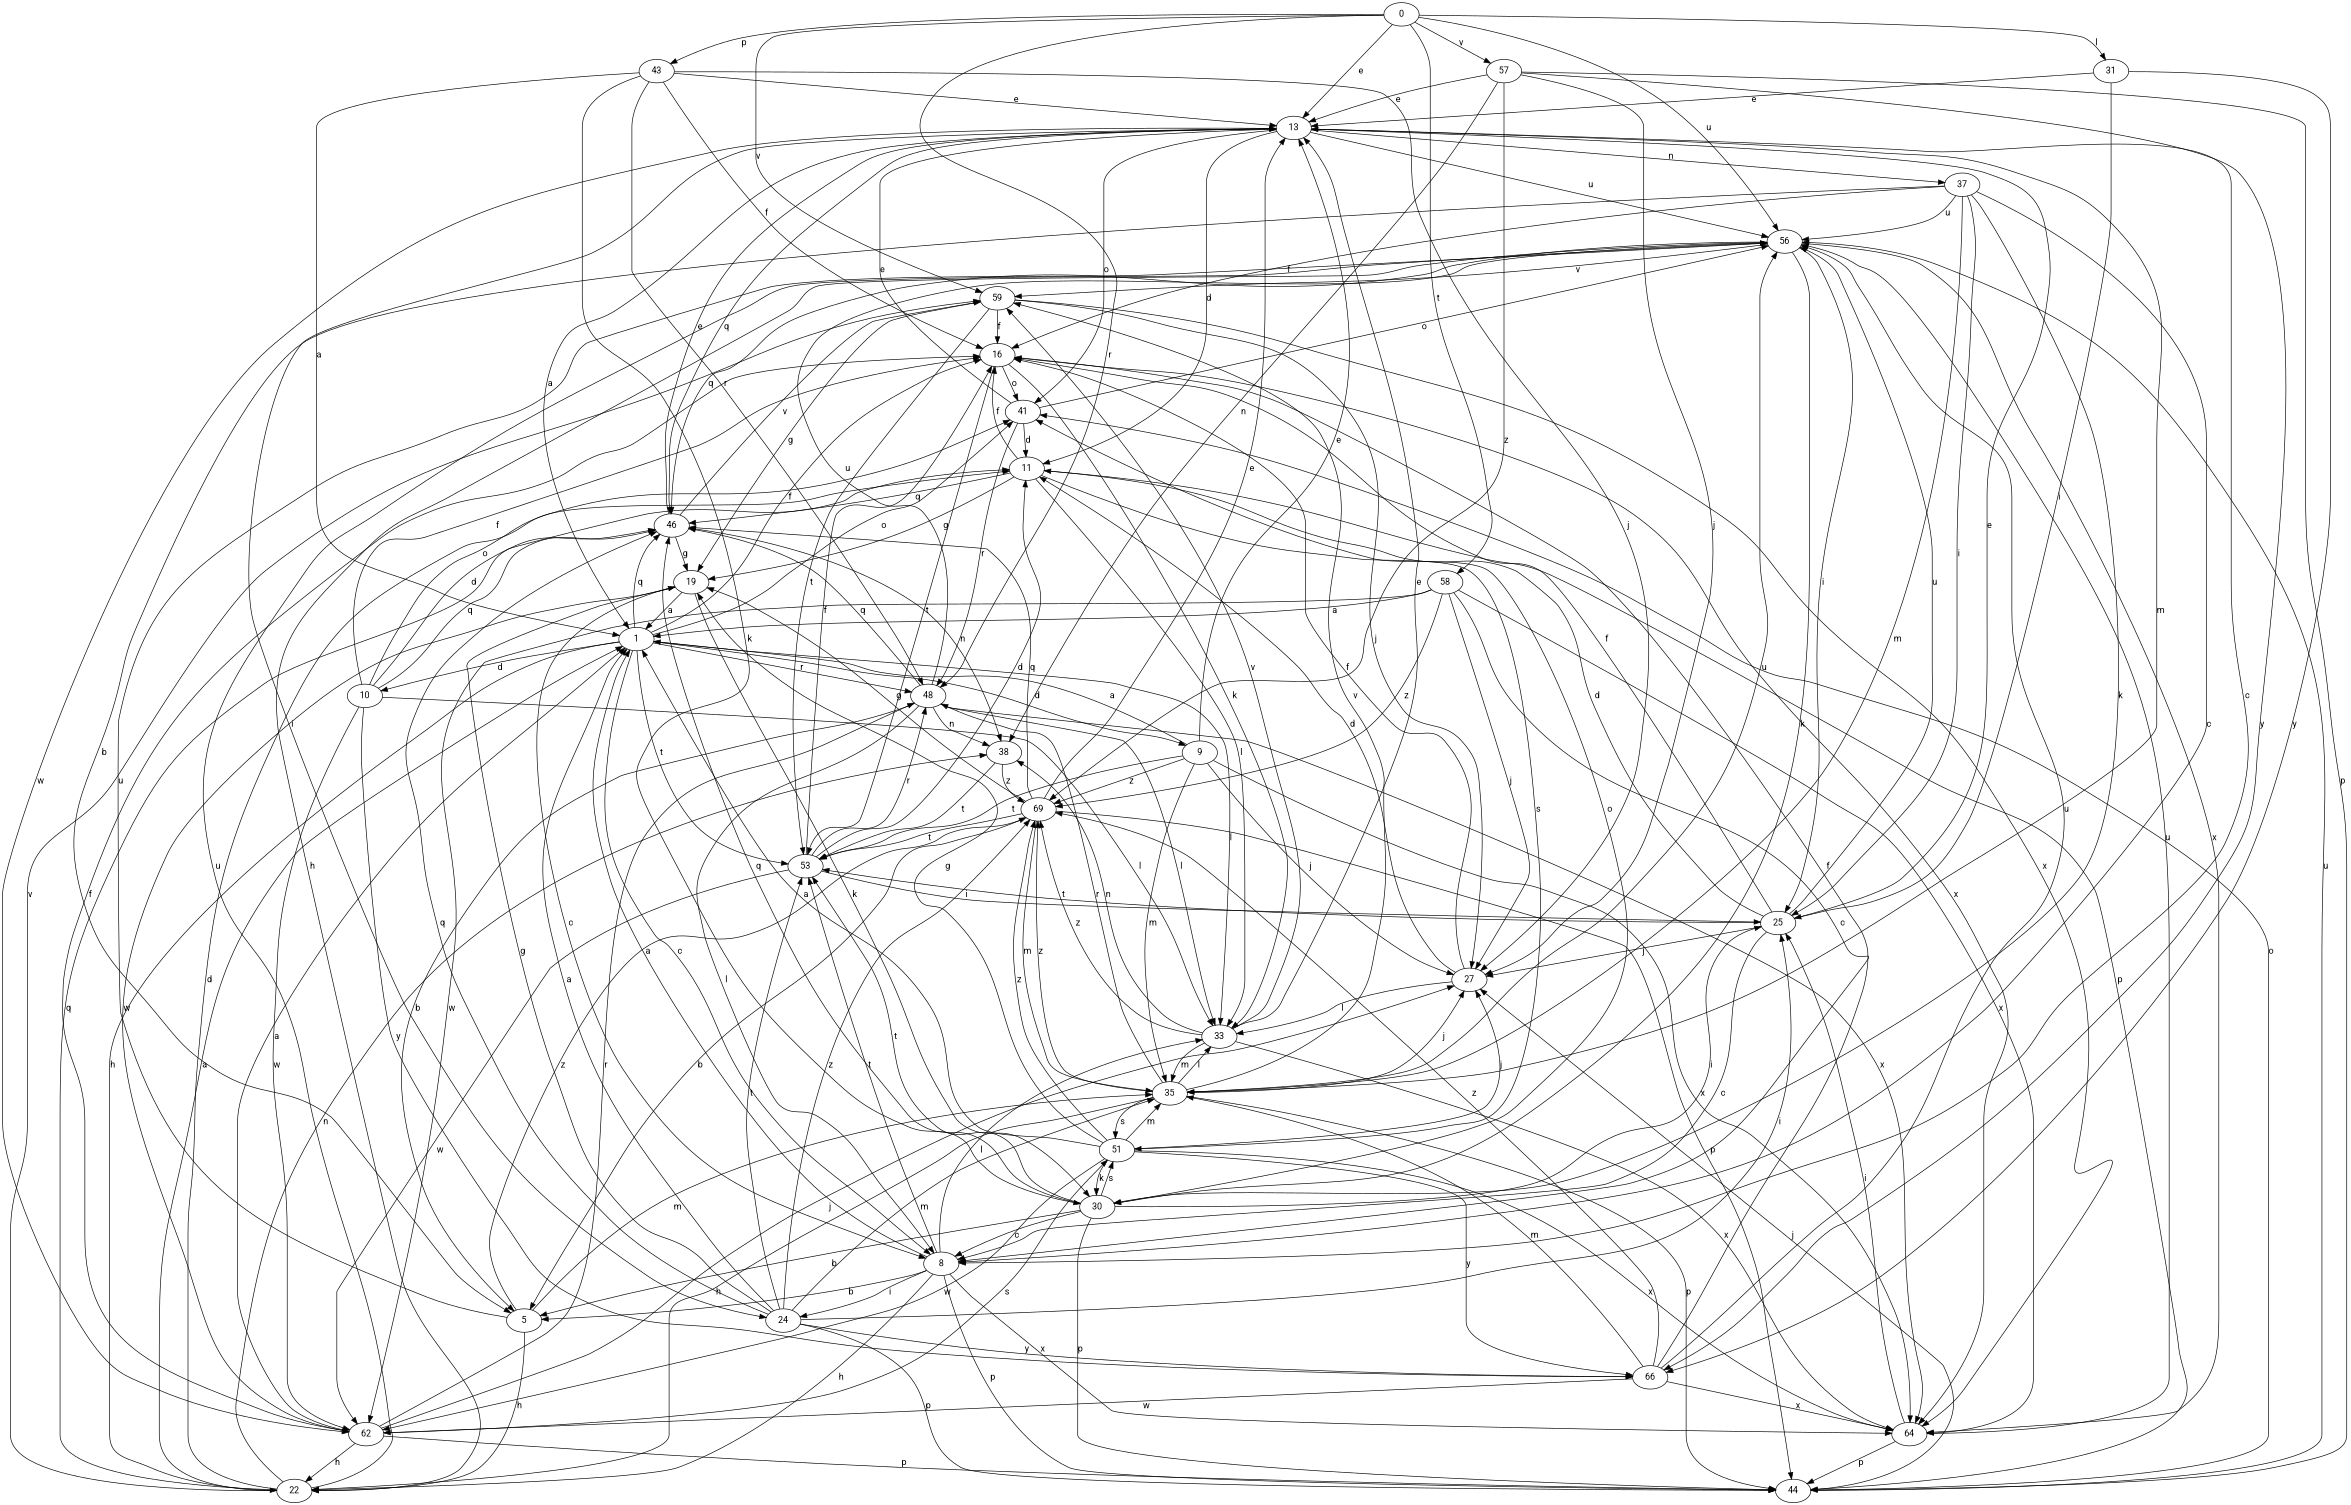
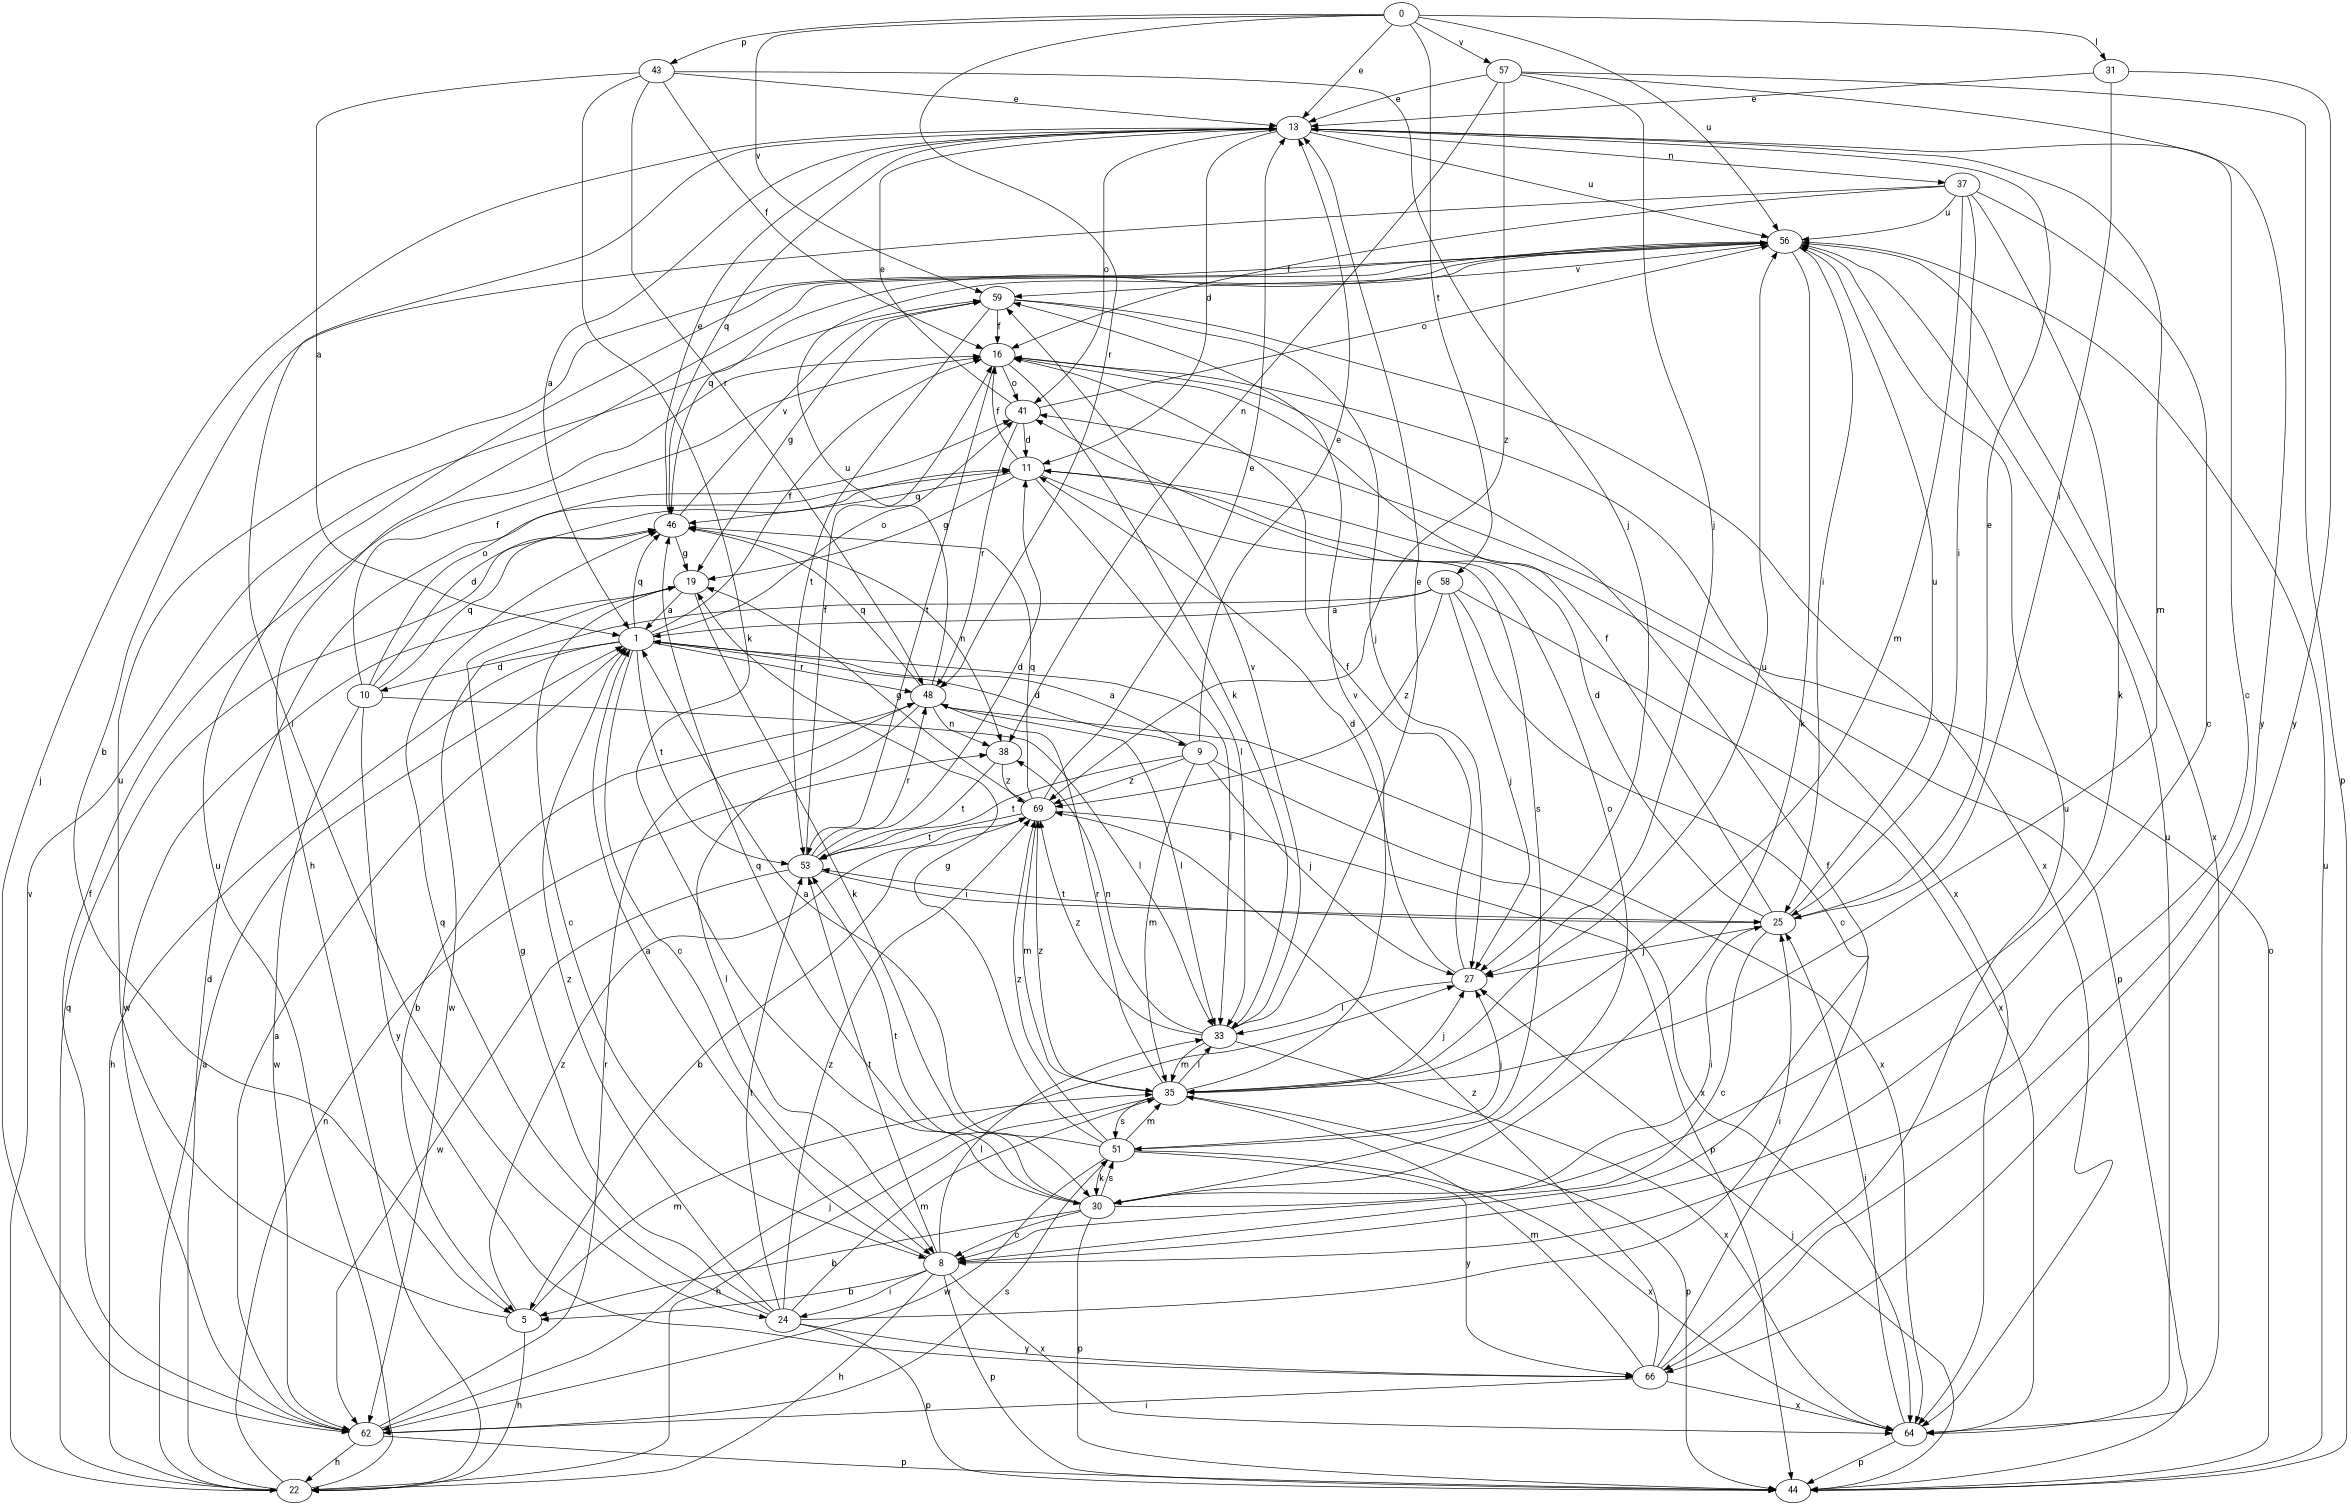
(41, 781) -> (41, 781)
(569, 980) -> (569, 980)
(1147, 1406) -> (1147, 1406)
